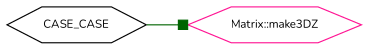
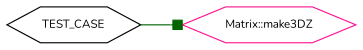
(77, 25) -> (74, 25)
